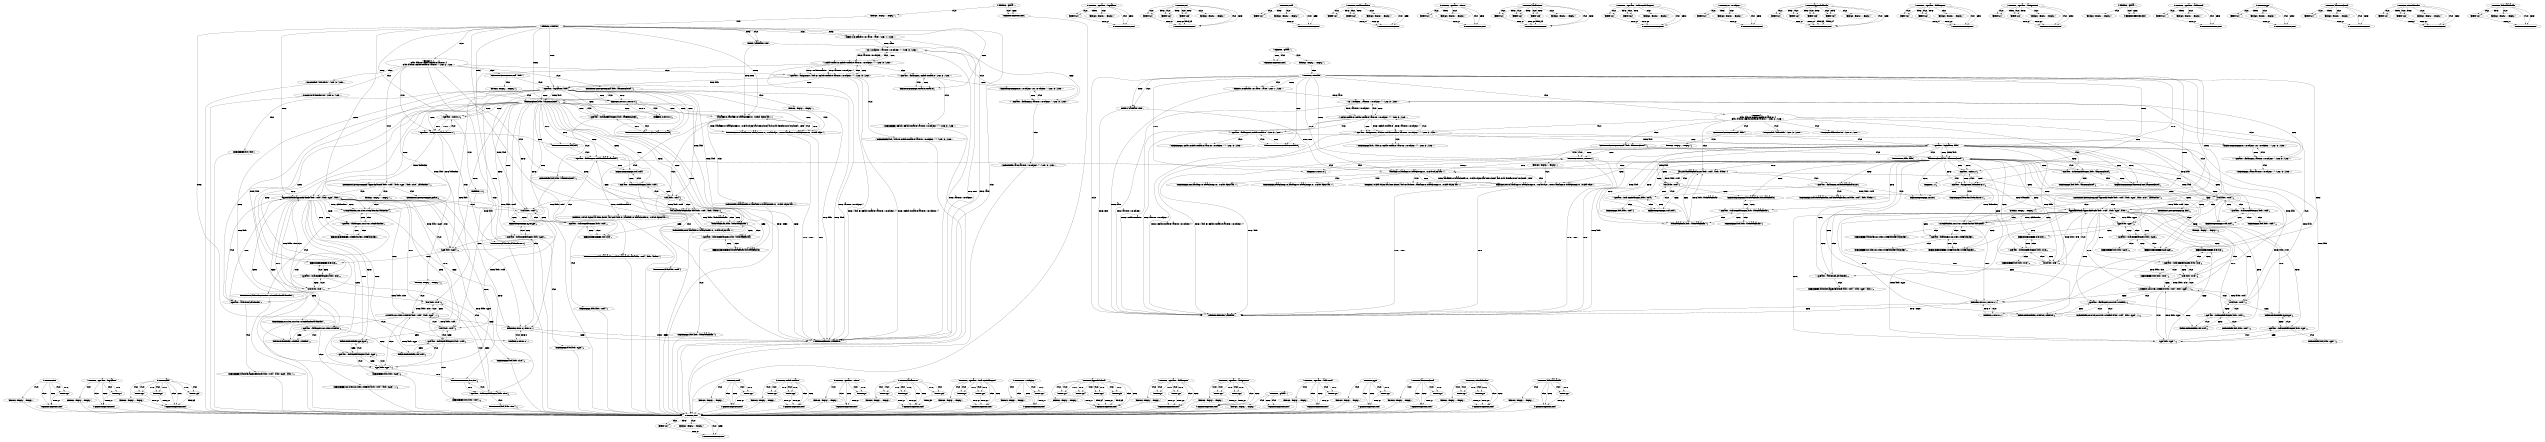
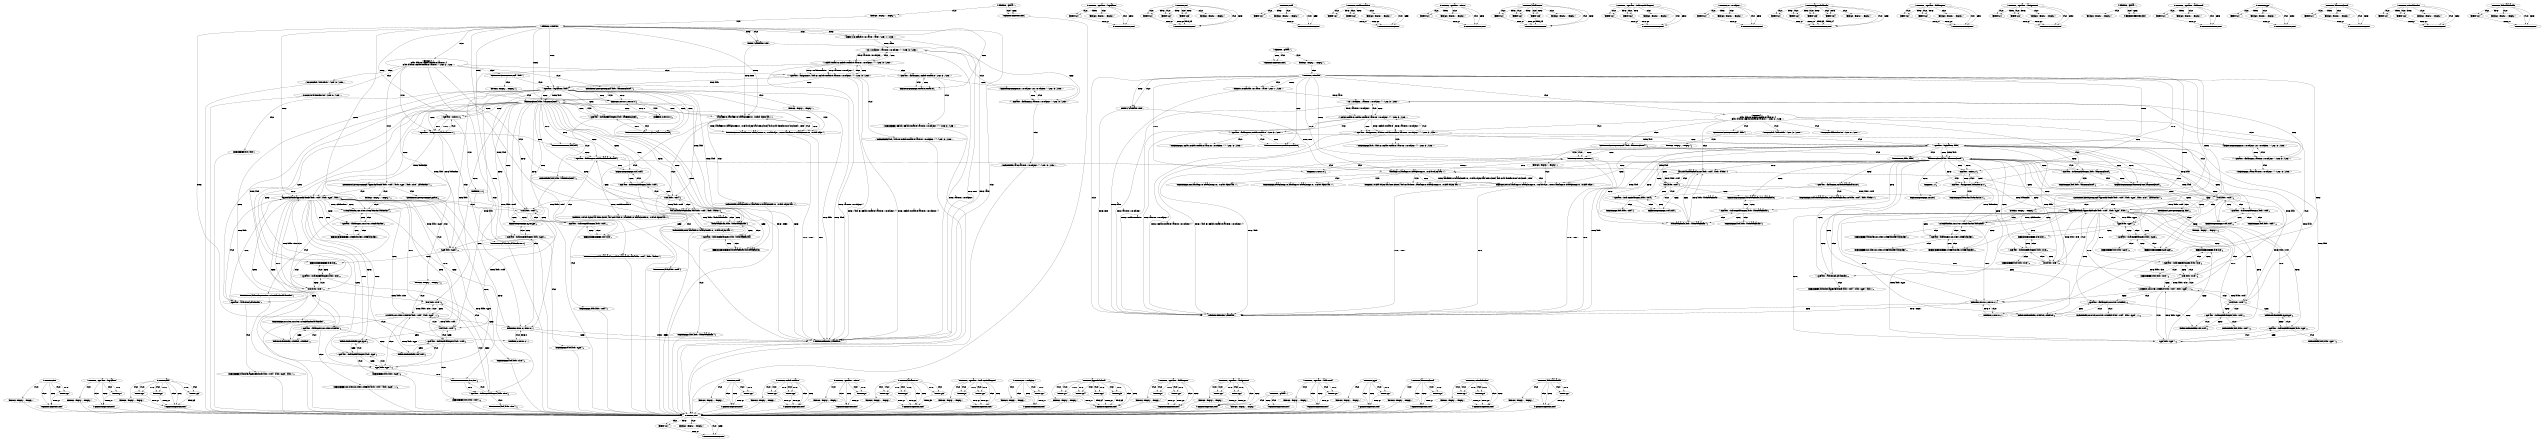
(588, 152) -> (588, 152)
(1782, 176) -> none
(1883, 191) -> none
